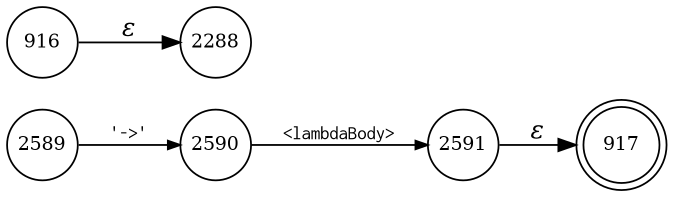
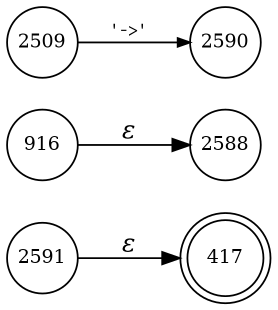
(216, 42) -> (225, 145)
(42, 145) -> (42, 42)
(333, 145) -> none
(621, 145) -> (225, 258)
